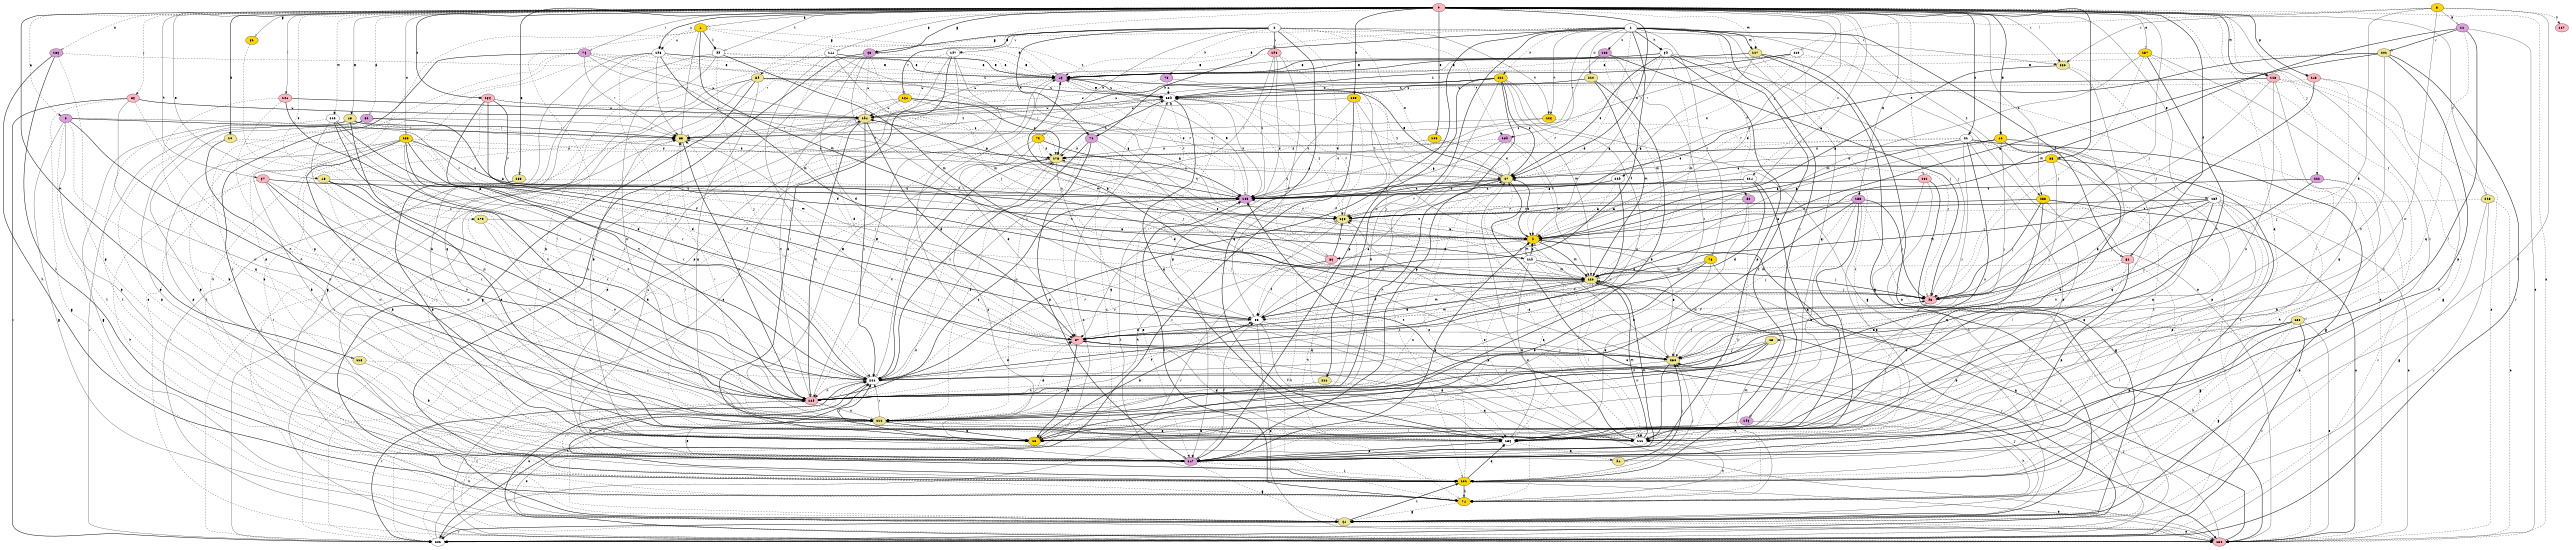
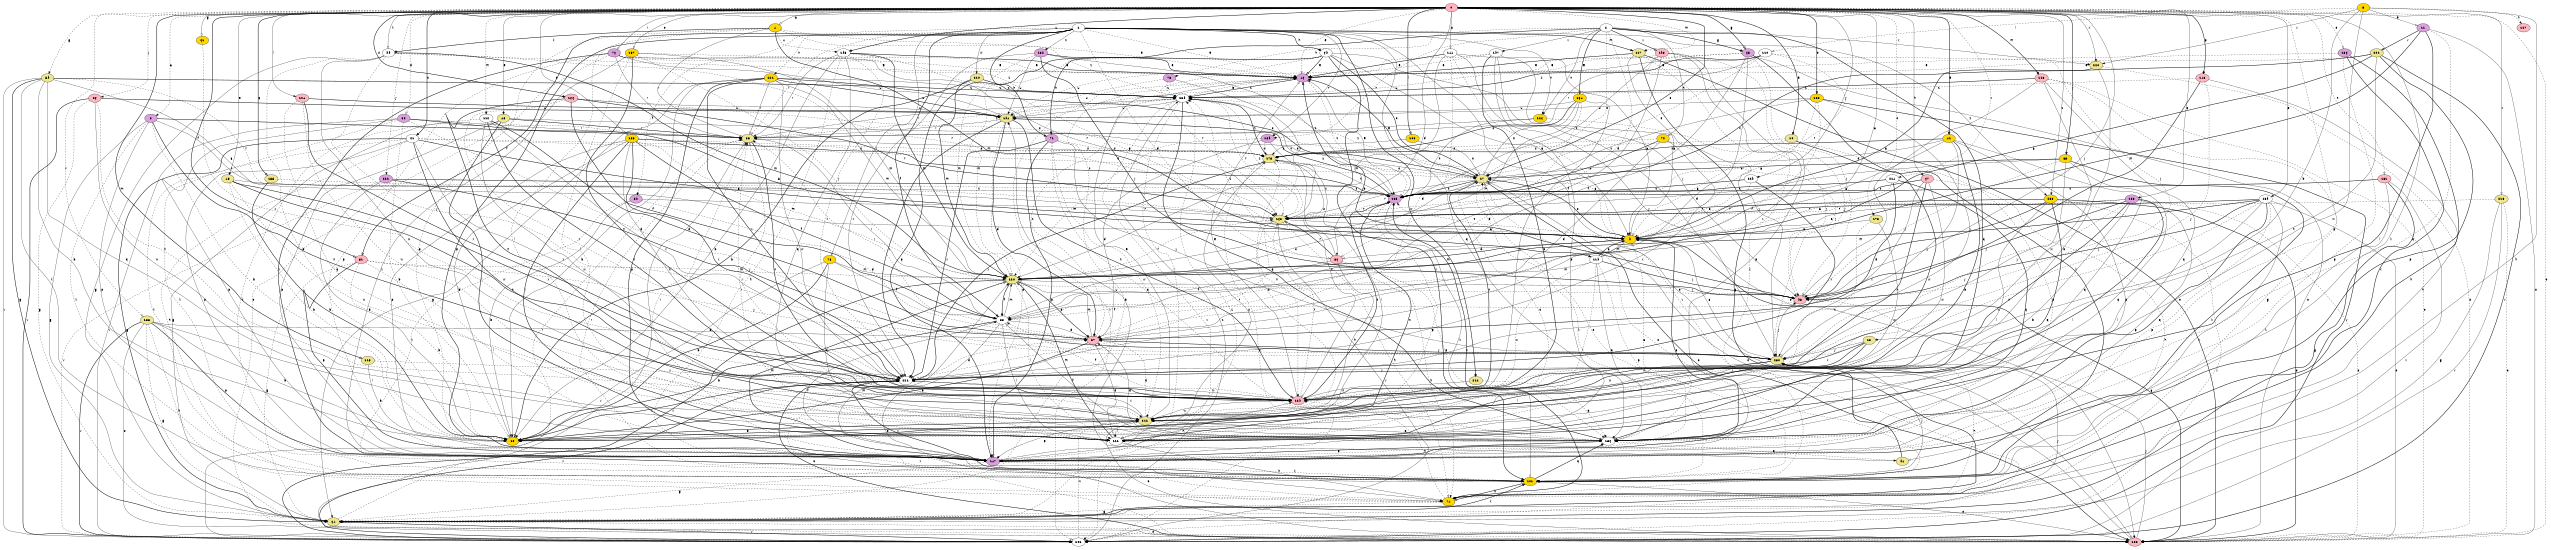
(1557, 203) -> (1108, 179)
(1515, 317) -> none
(1747, 421) -> none
